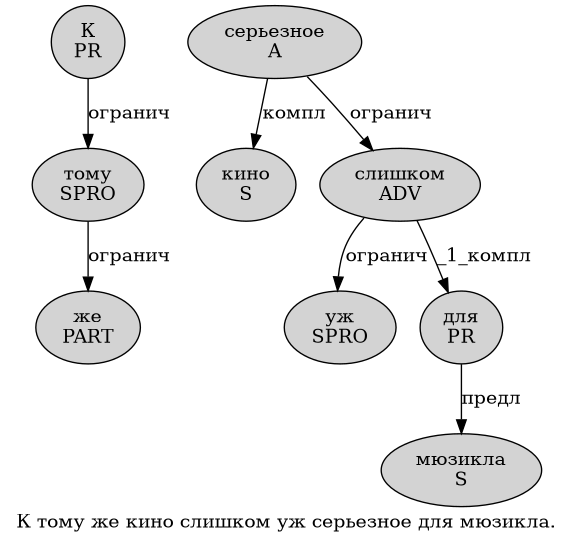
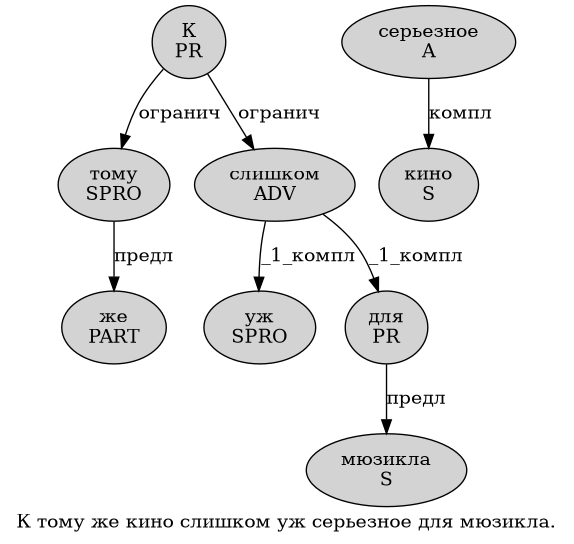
(336, 108) -> (227, 106)
(130, 256) -> (144, 256)
(387, 256) -> (309, 256)
